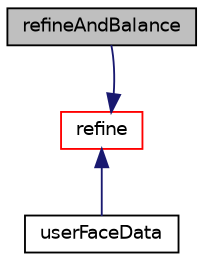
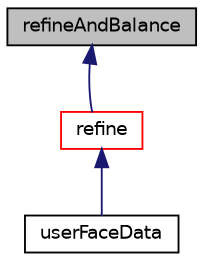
(114, 70) -> (89, 88)
